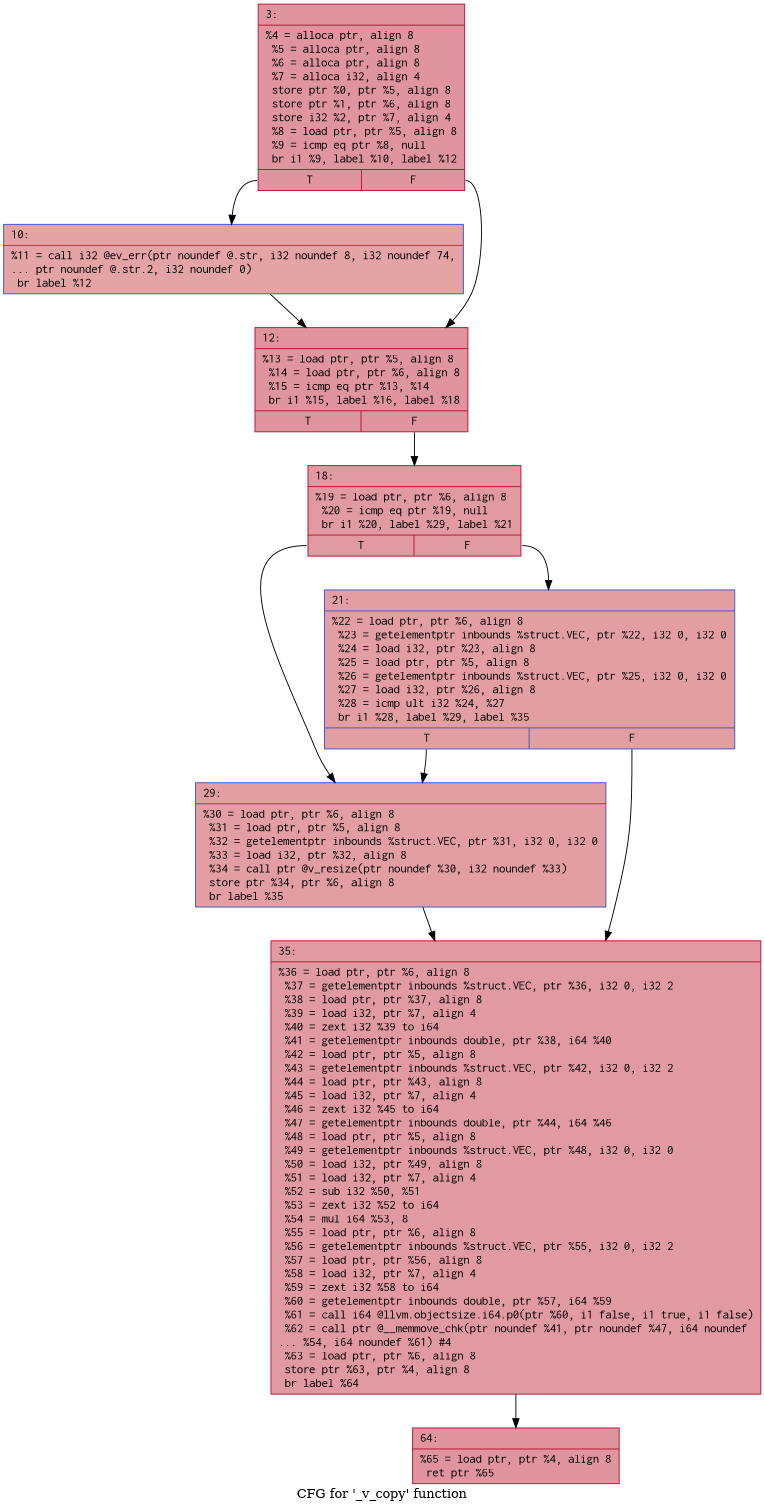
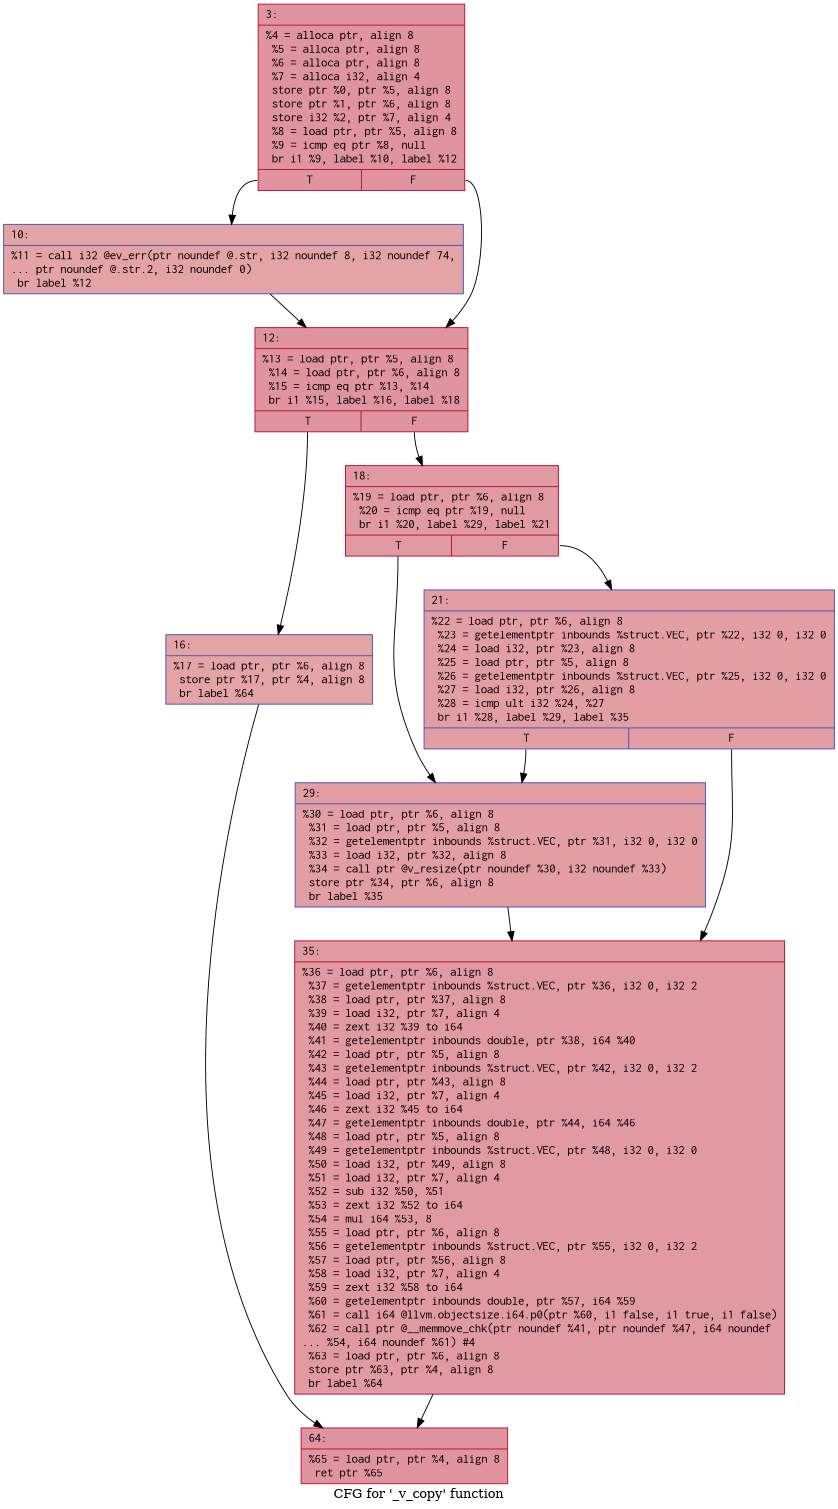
none -> (269, 669)
